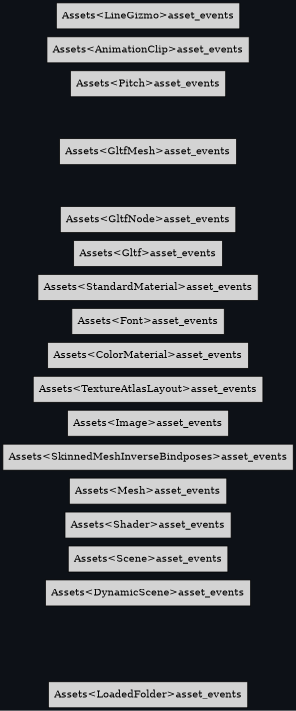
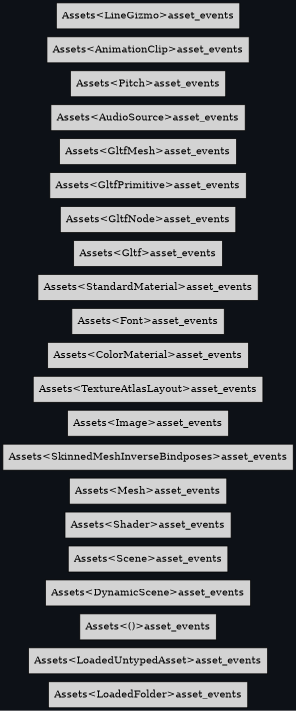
none -> (148, 118)
none -> (148, 186)
none -> (148, 627)
none -> (148, 661)
